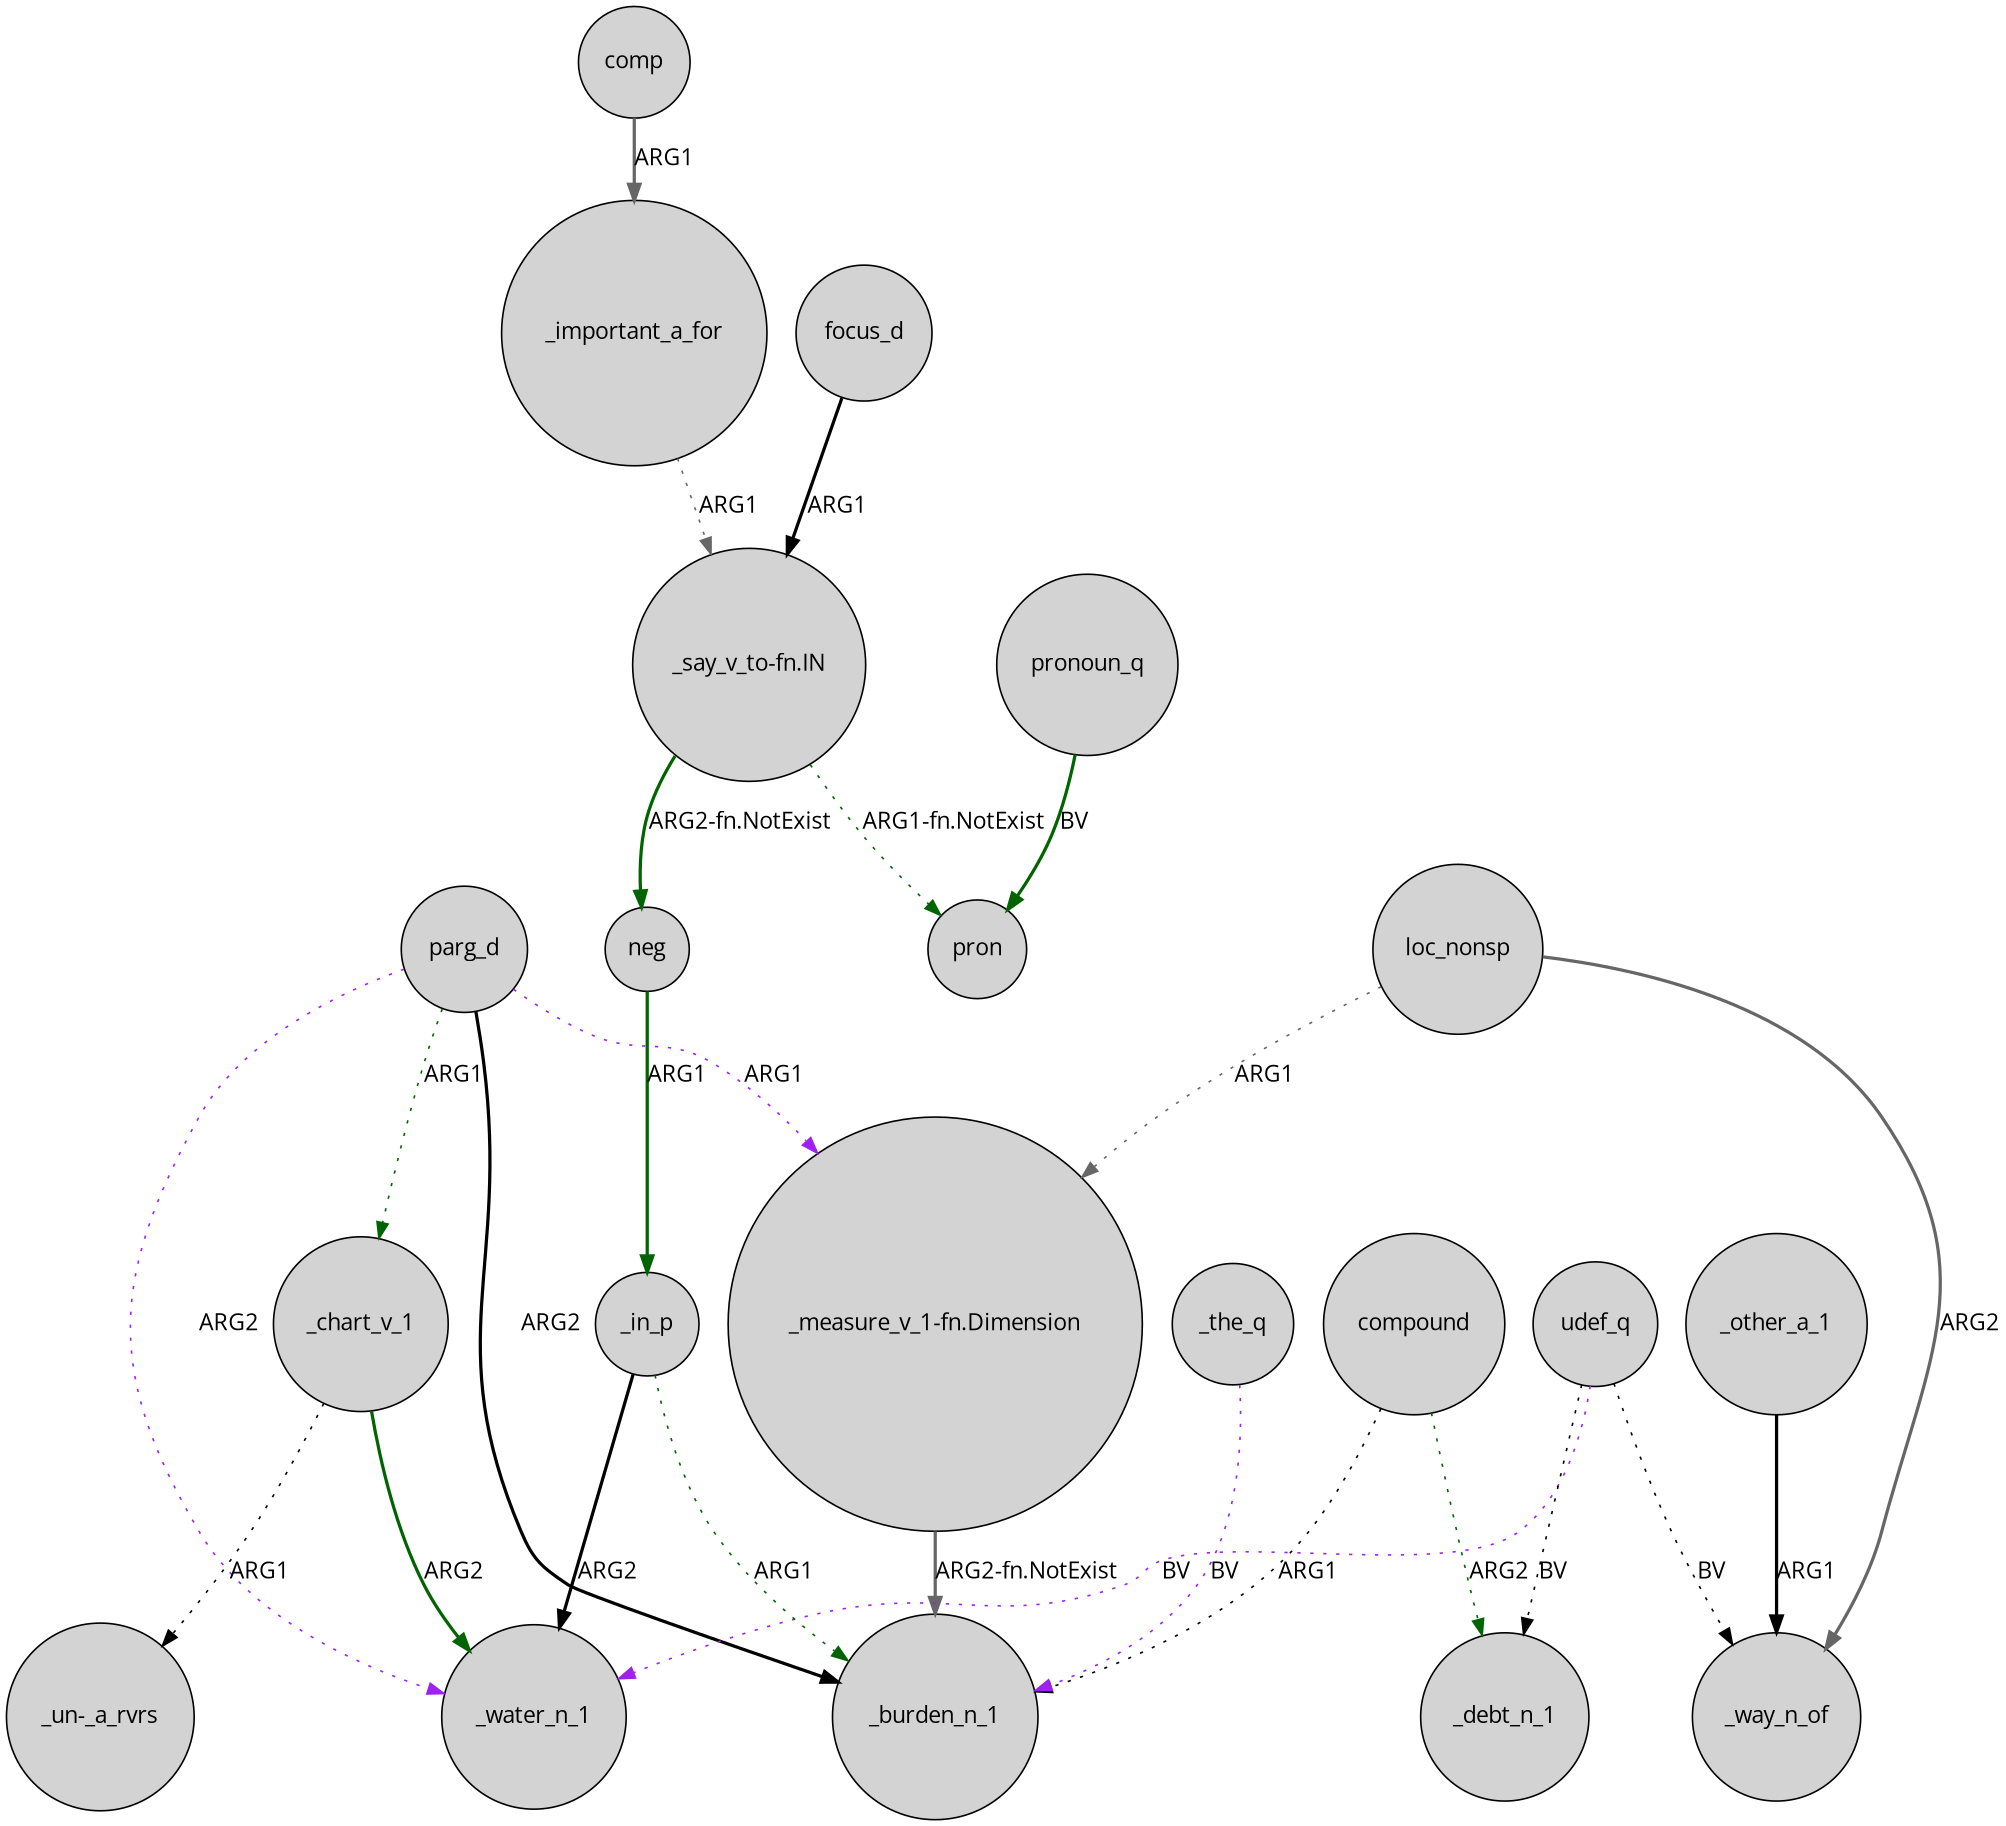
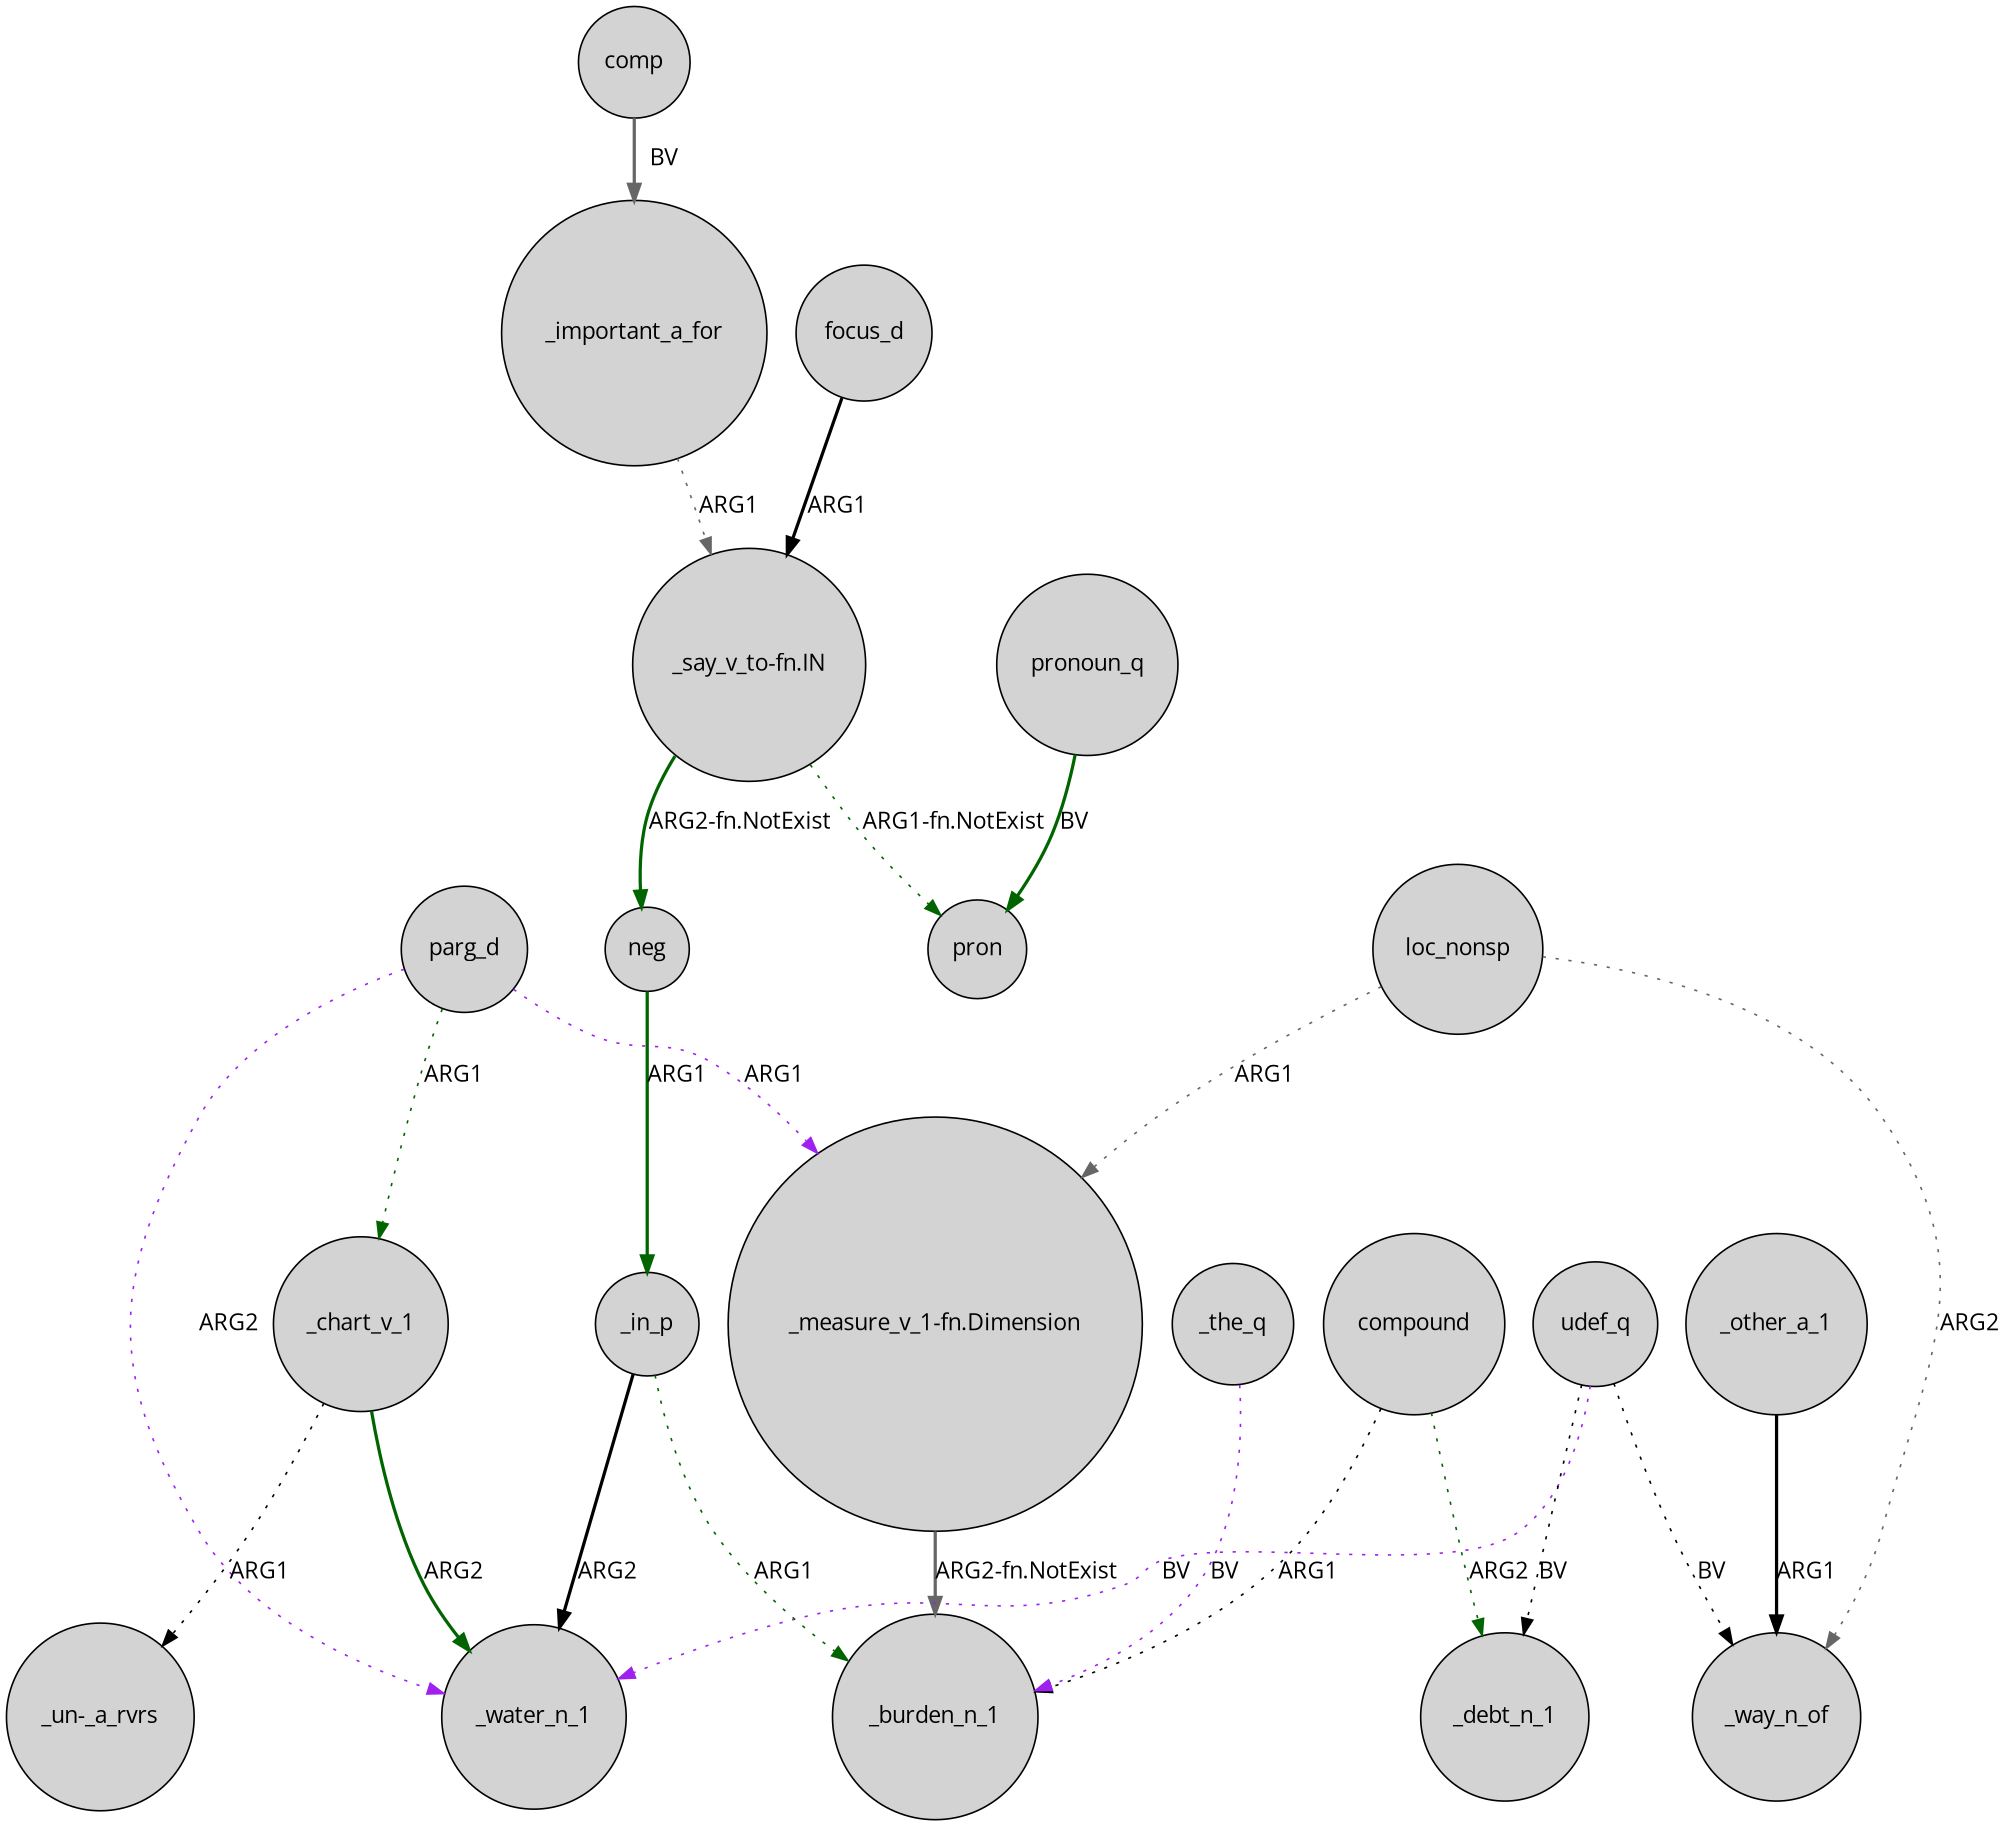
(664, 159) -> (664, 159)
(1920, 1189) -> (1920, 1189)
(493, 1444) -> none
